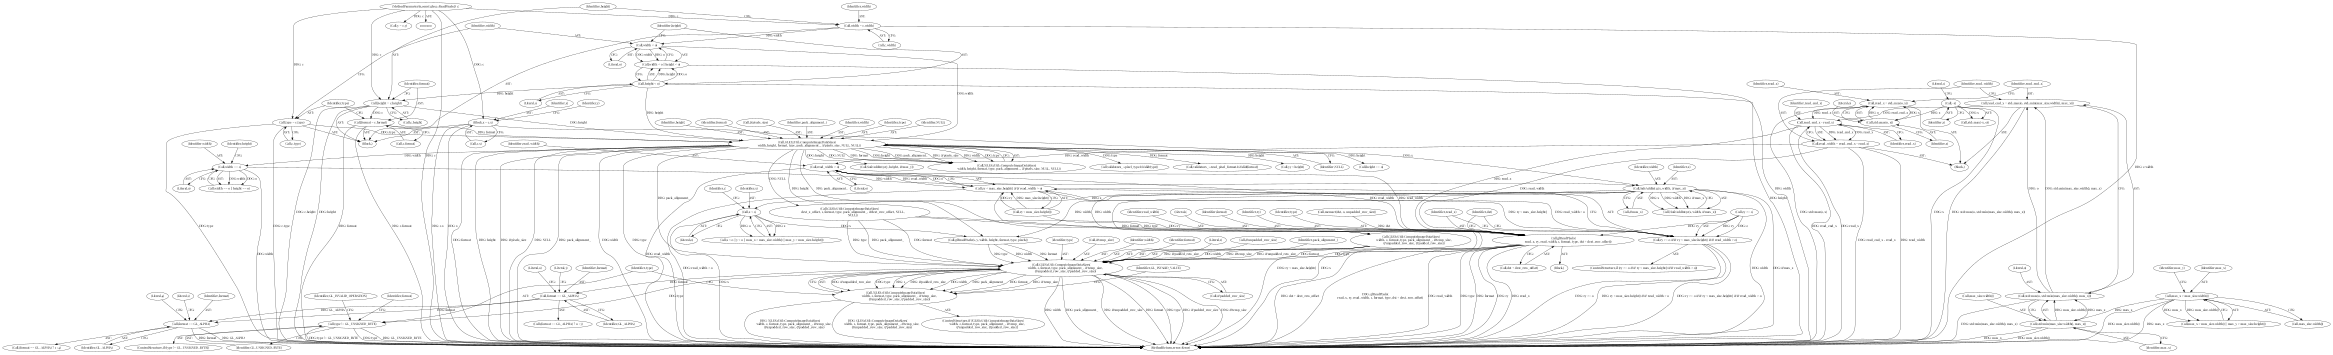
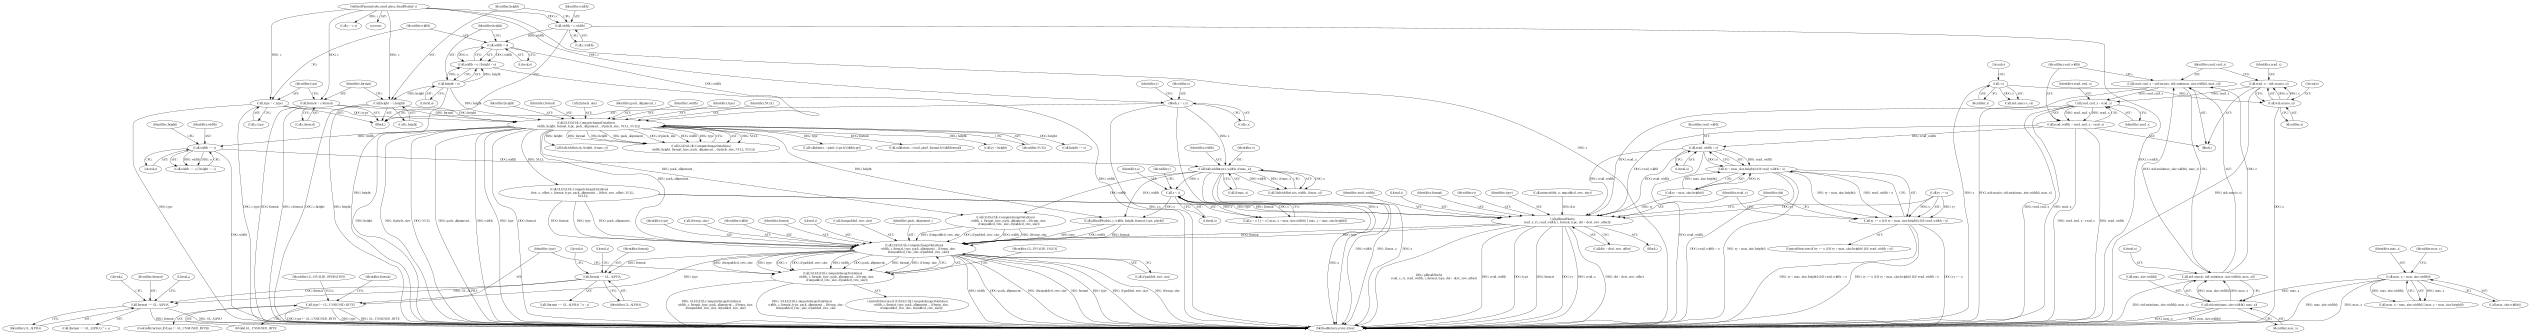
(374, 111) -> (329, 43)
(351, 310) -> (330, 291)
none -> (2202, 321)
(259, 348) -> (256, 328)
